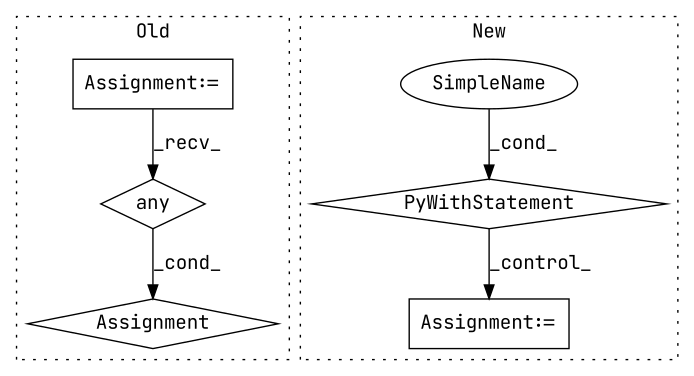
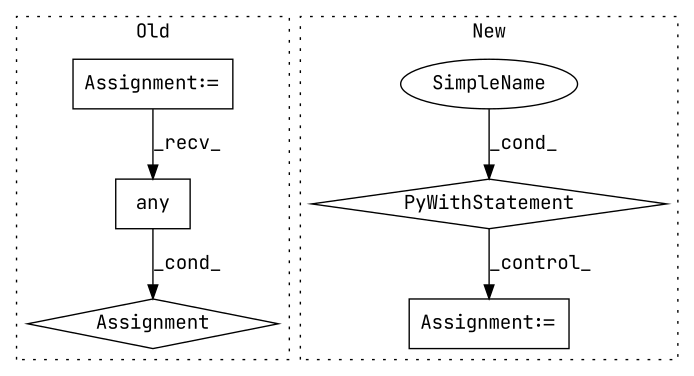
(153, 204) -> (153, 204)
